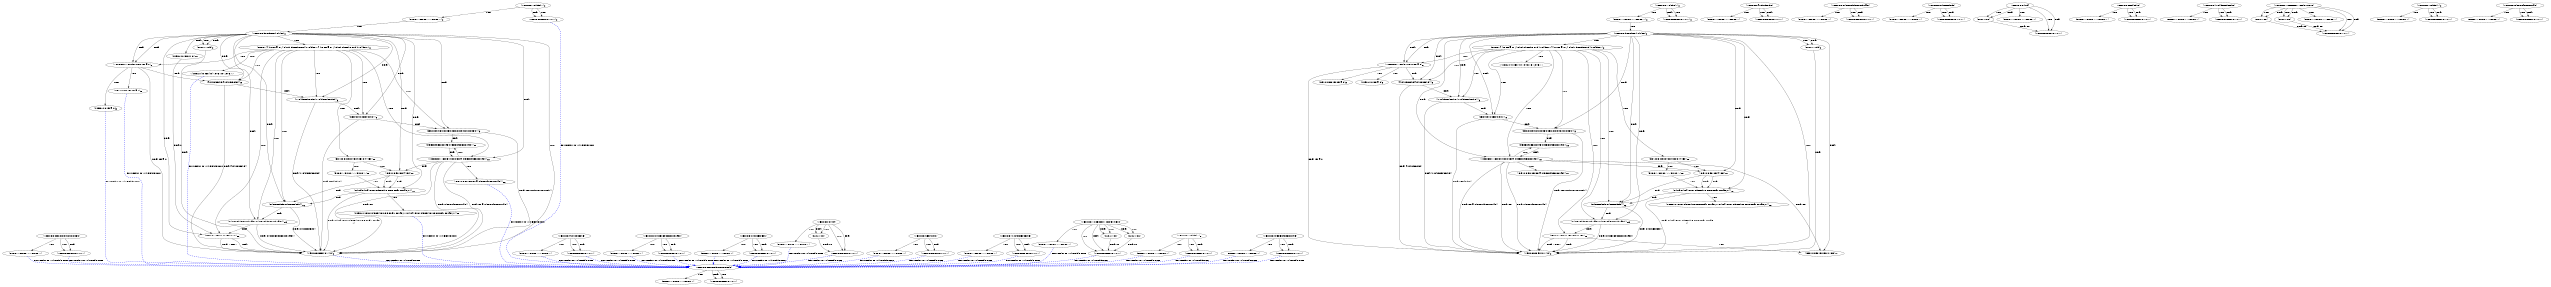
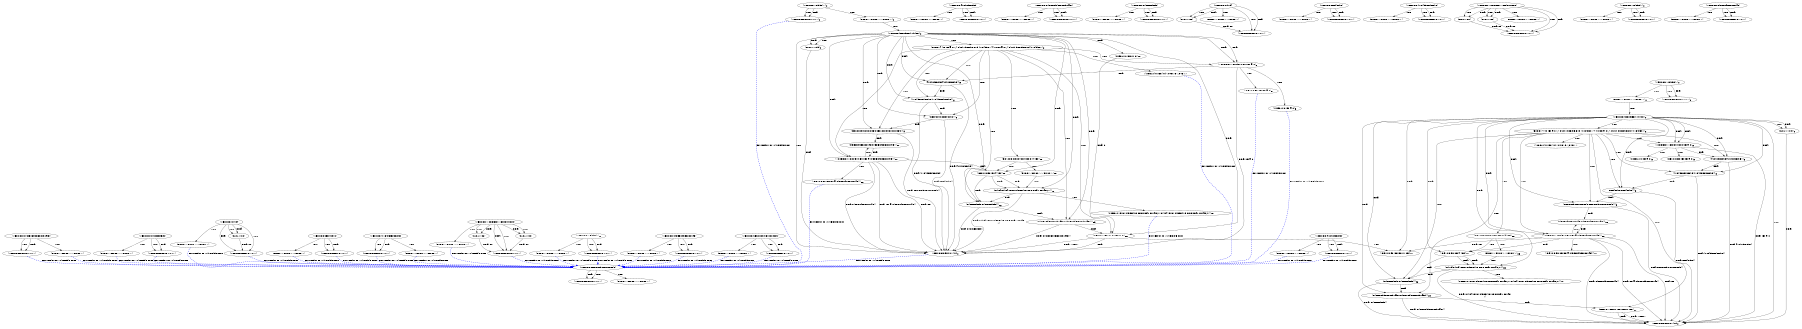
(1693, 246) -> (1258, 239)
